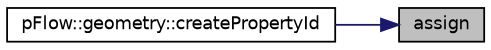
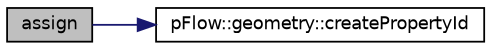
(358, 25) -> (115, 25)
